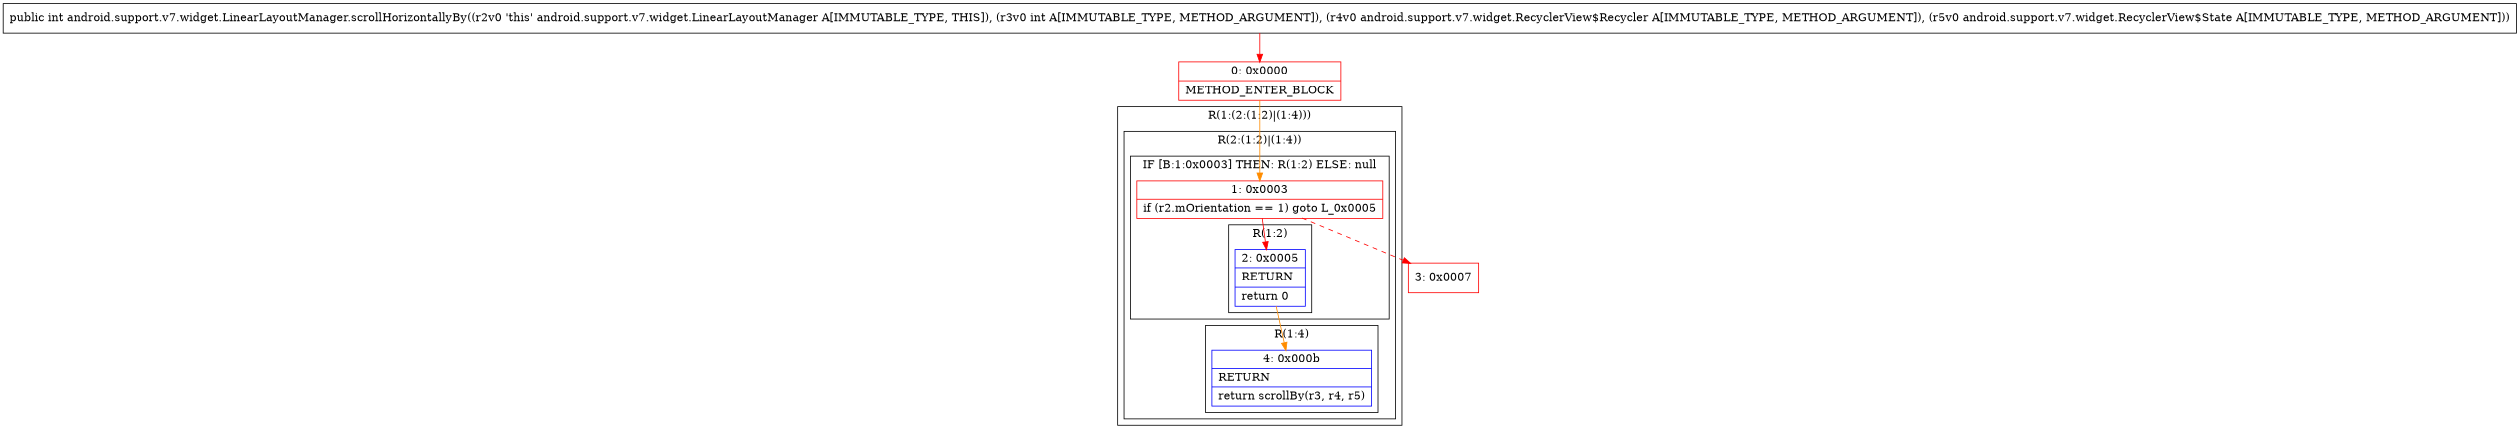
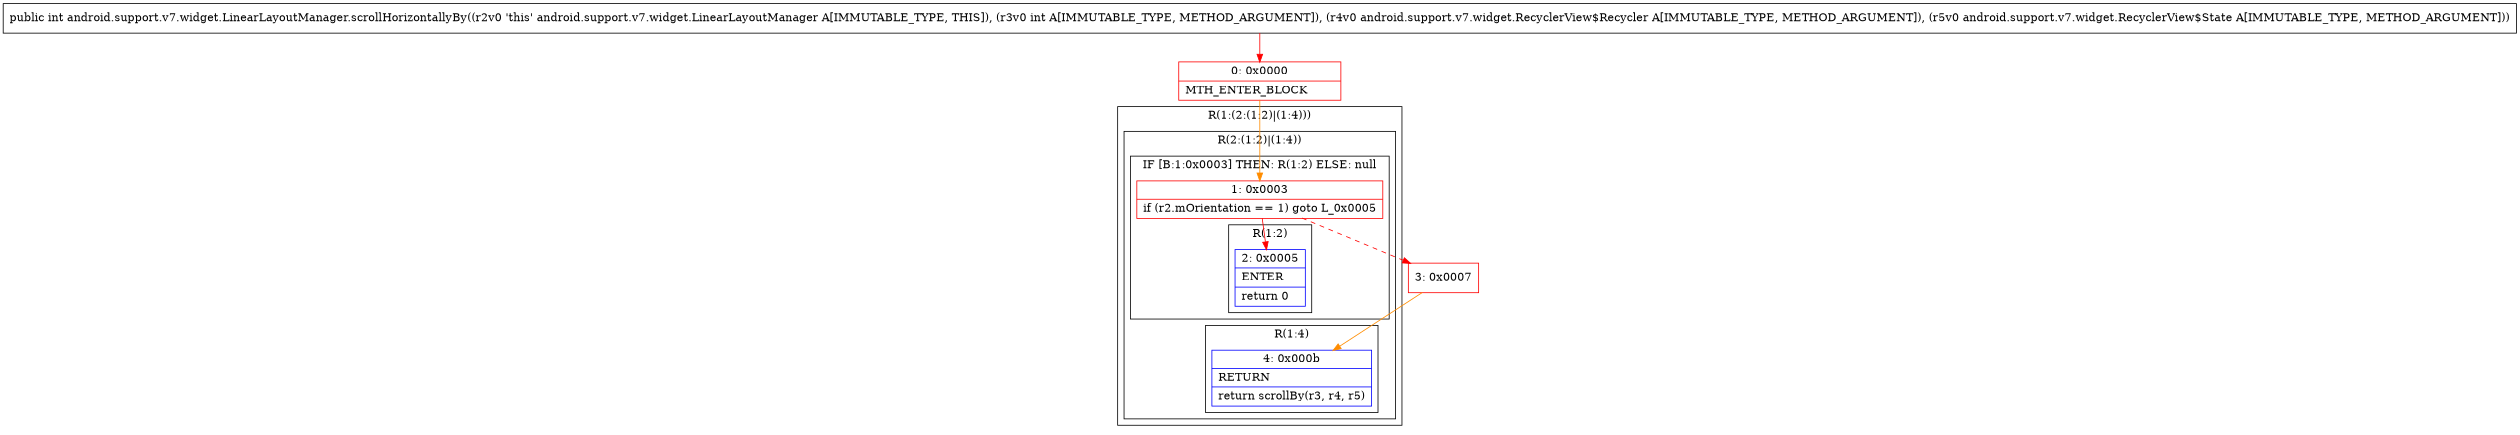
(1260, 90) -> (1247, 90)
(1267, 277) -> (1263, 277)
(1282, 331) -> (1363, 331)
